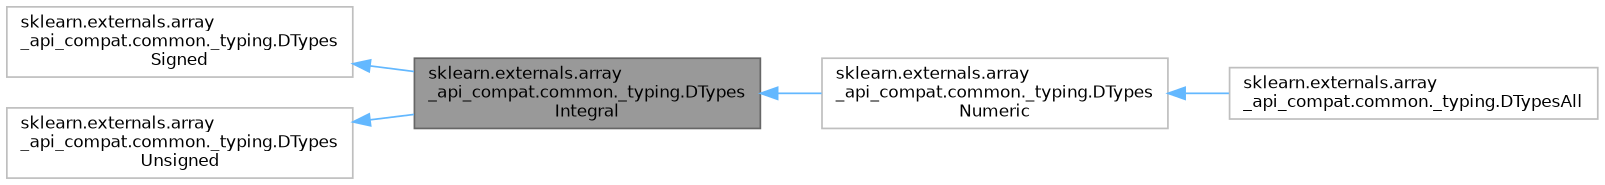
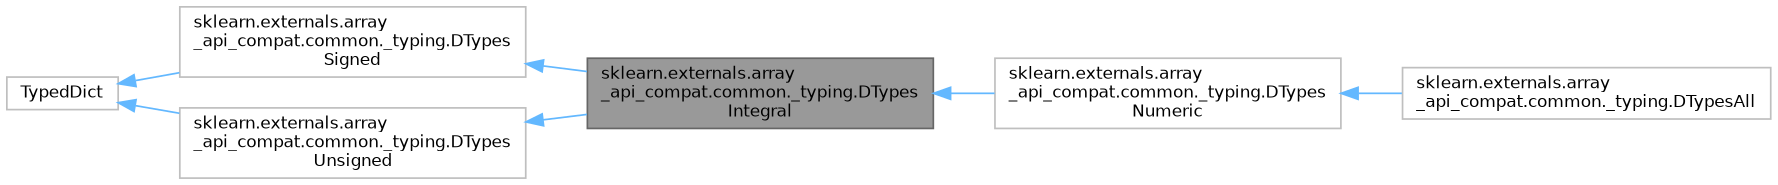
none -> (63, 93)
